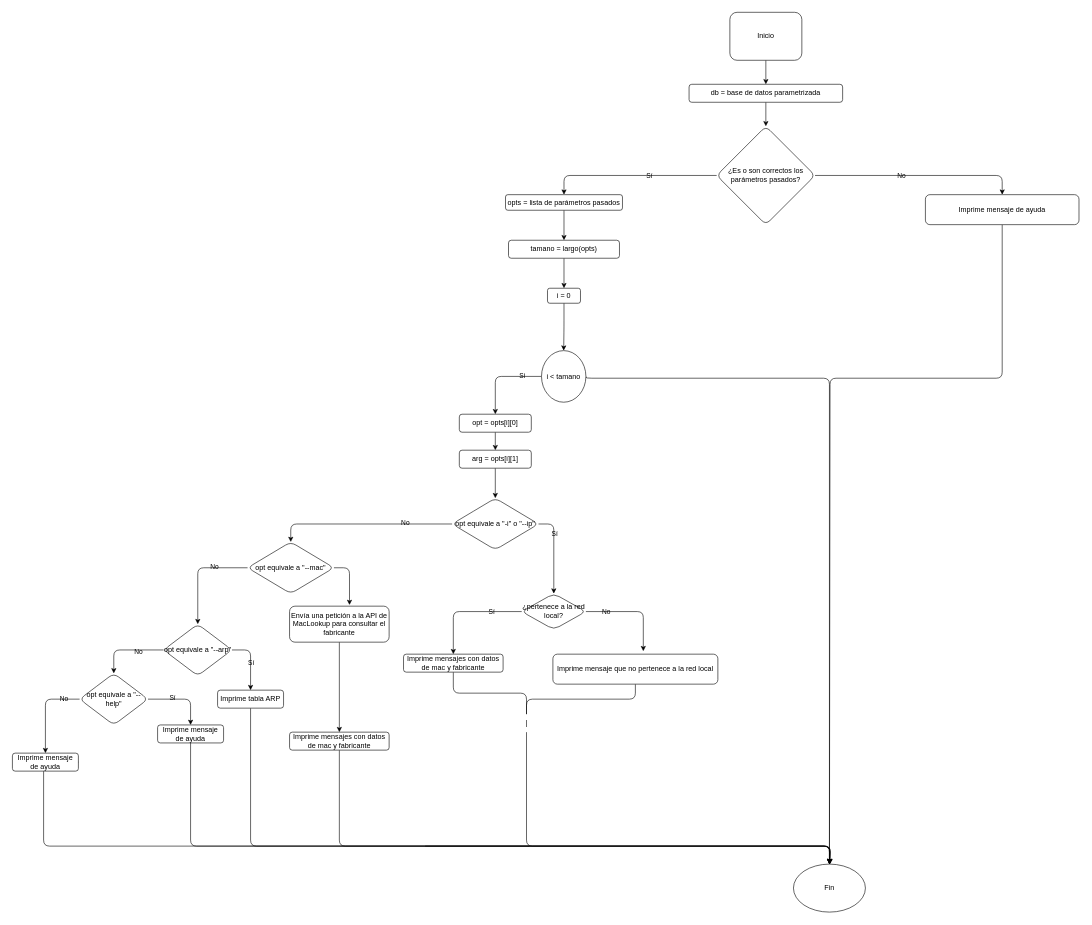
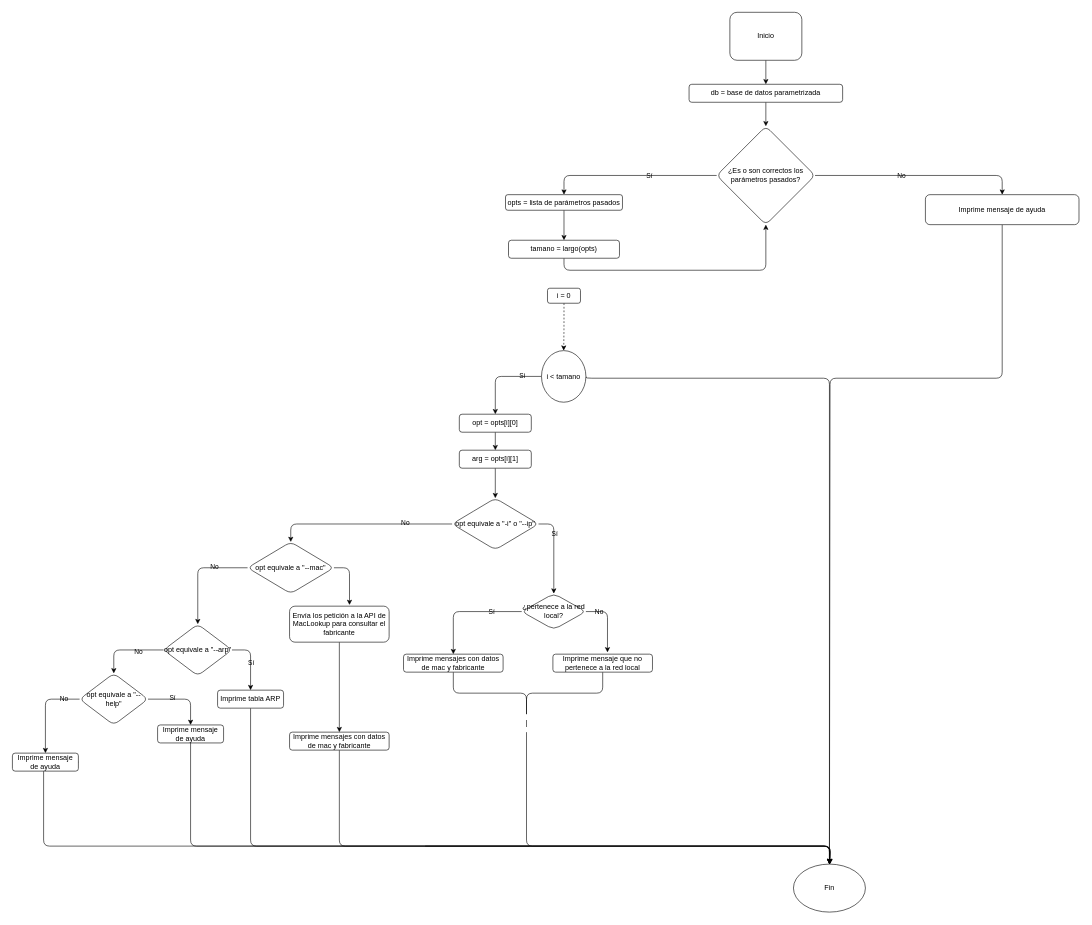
(564, 268) -> (765, 268)
(564, 325) -> (564, 325)
(339, 624) -> (339, 624)
(635, 669) -> (603, 663)
